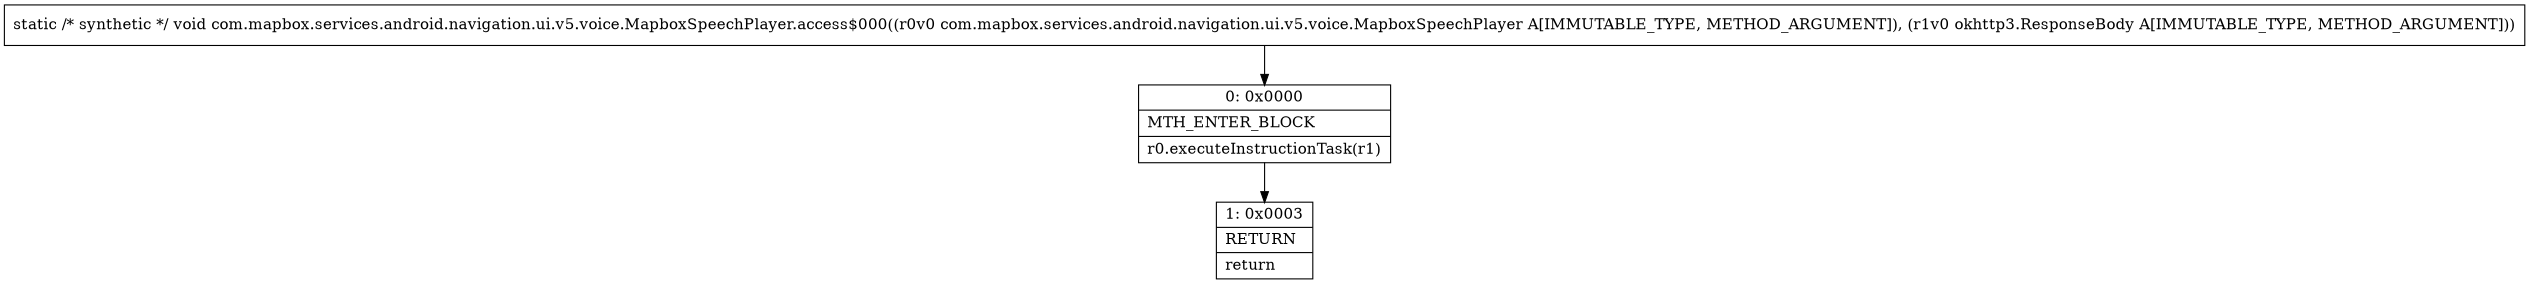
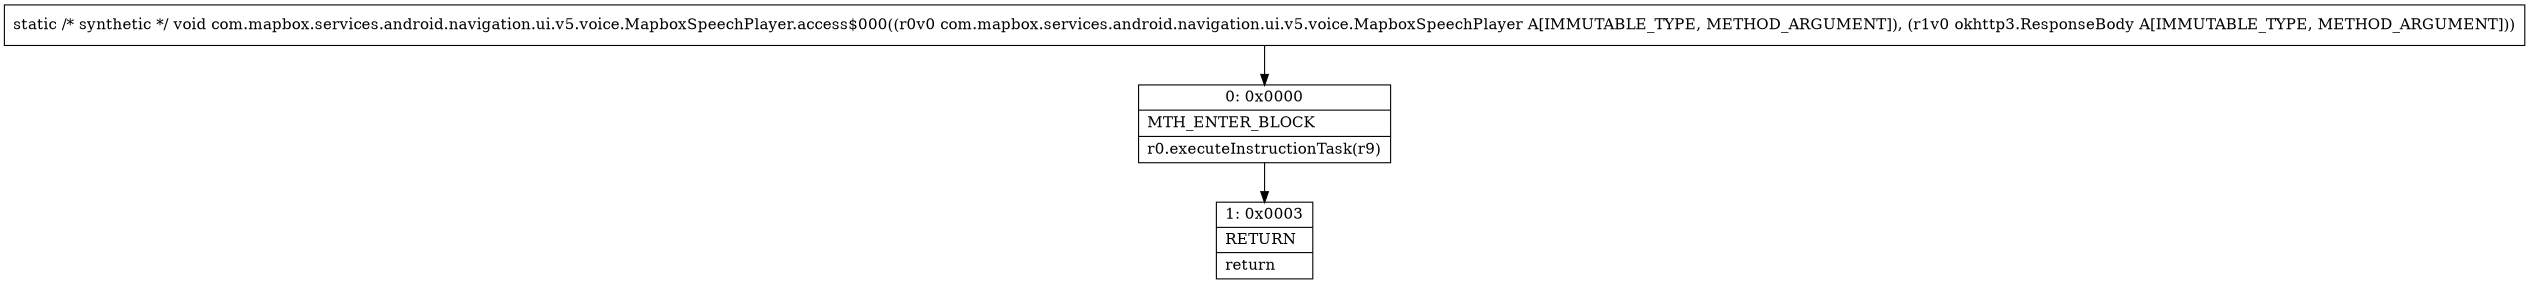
(1265, 149) -> (1265, 149)
